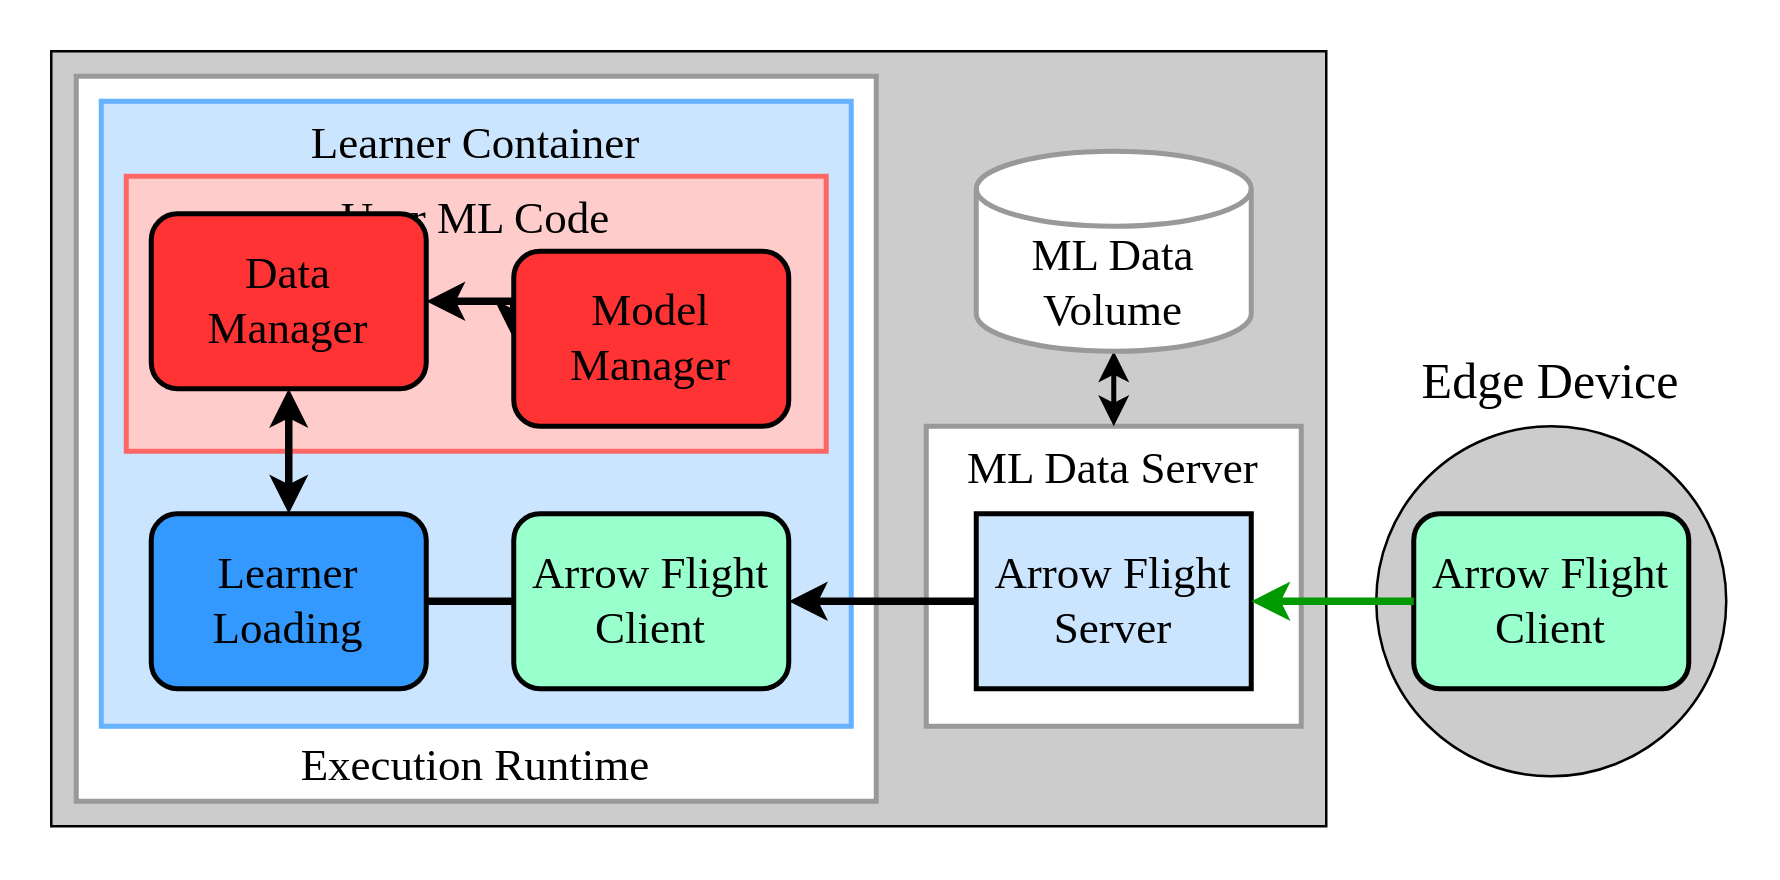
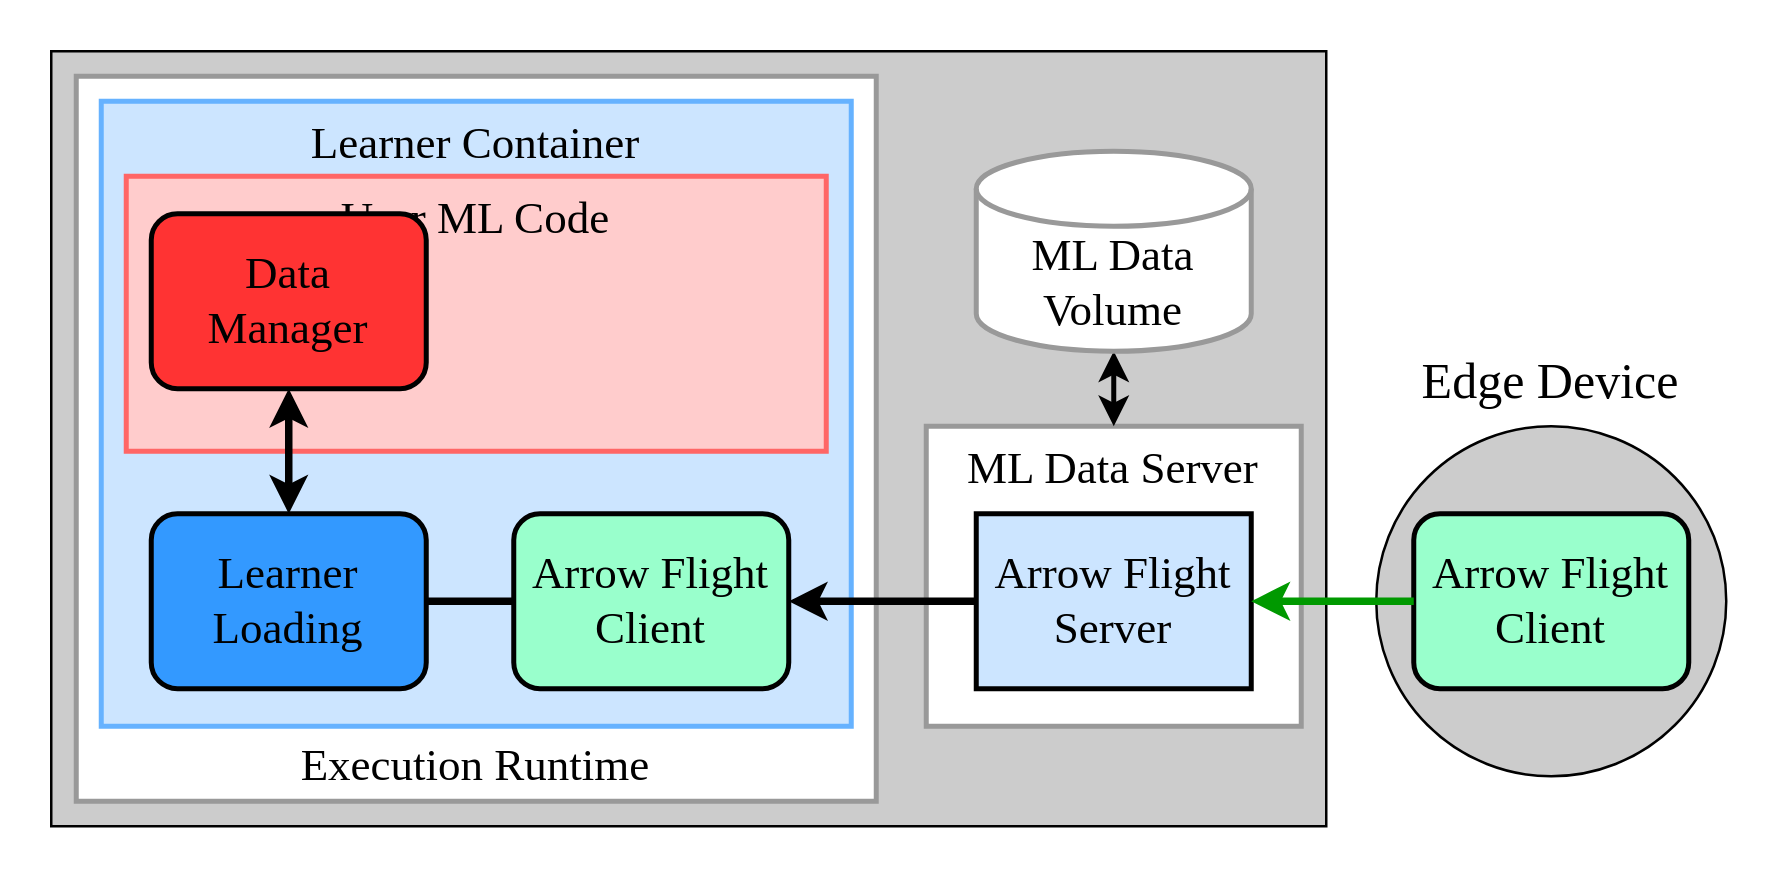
(489, 301) -> none
(651, 339) -> none
